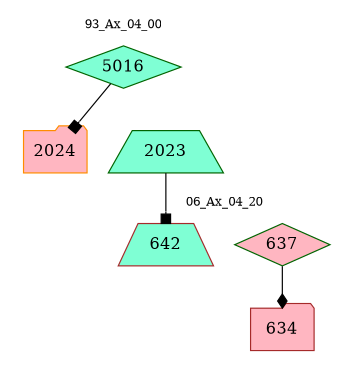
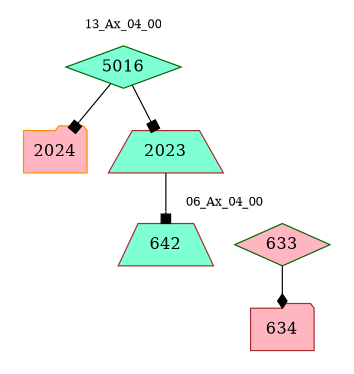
(124, 25) -> (124, 25)
none -> (141, 102)
(166, 152) -> (166, 152)
(225, 203) -> (225, 203)
(282, 245) -> (282, 245)
